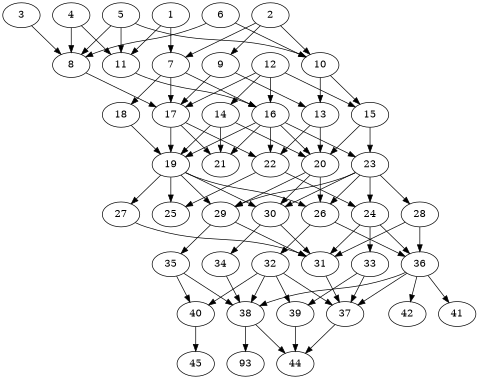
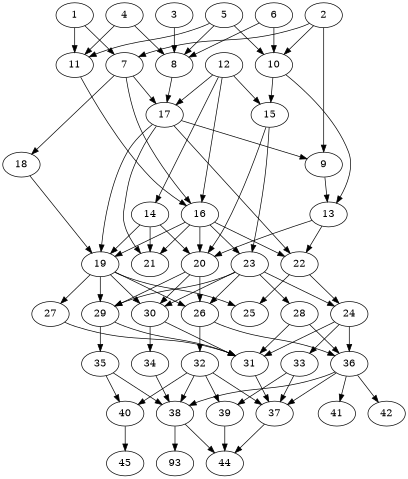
(200, 86) -> (241, 139)
